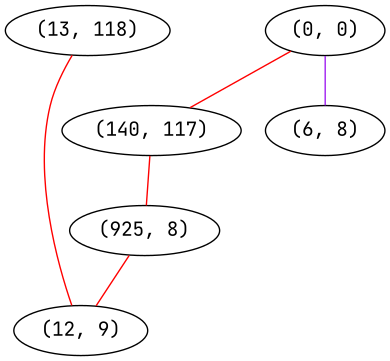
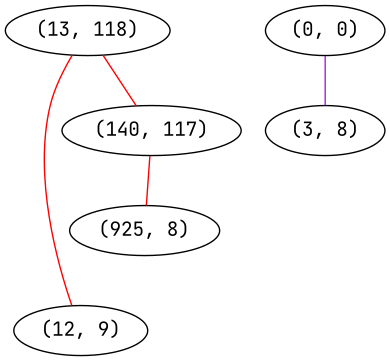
(240, 79) -> (120, 81)
(325, 131) -> (325, 131)
(113, 281) -> none
